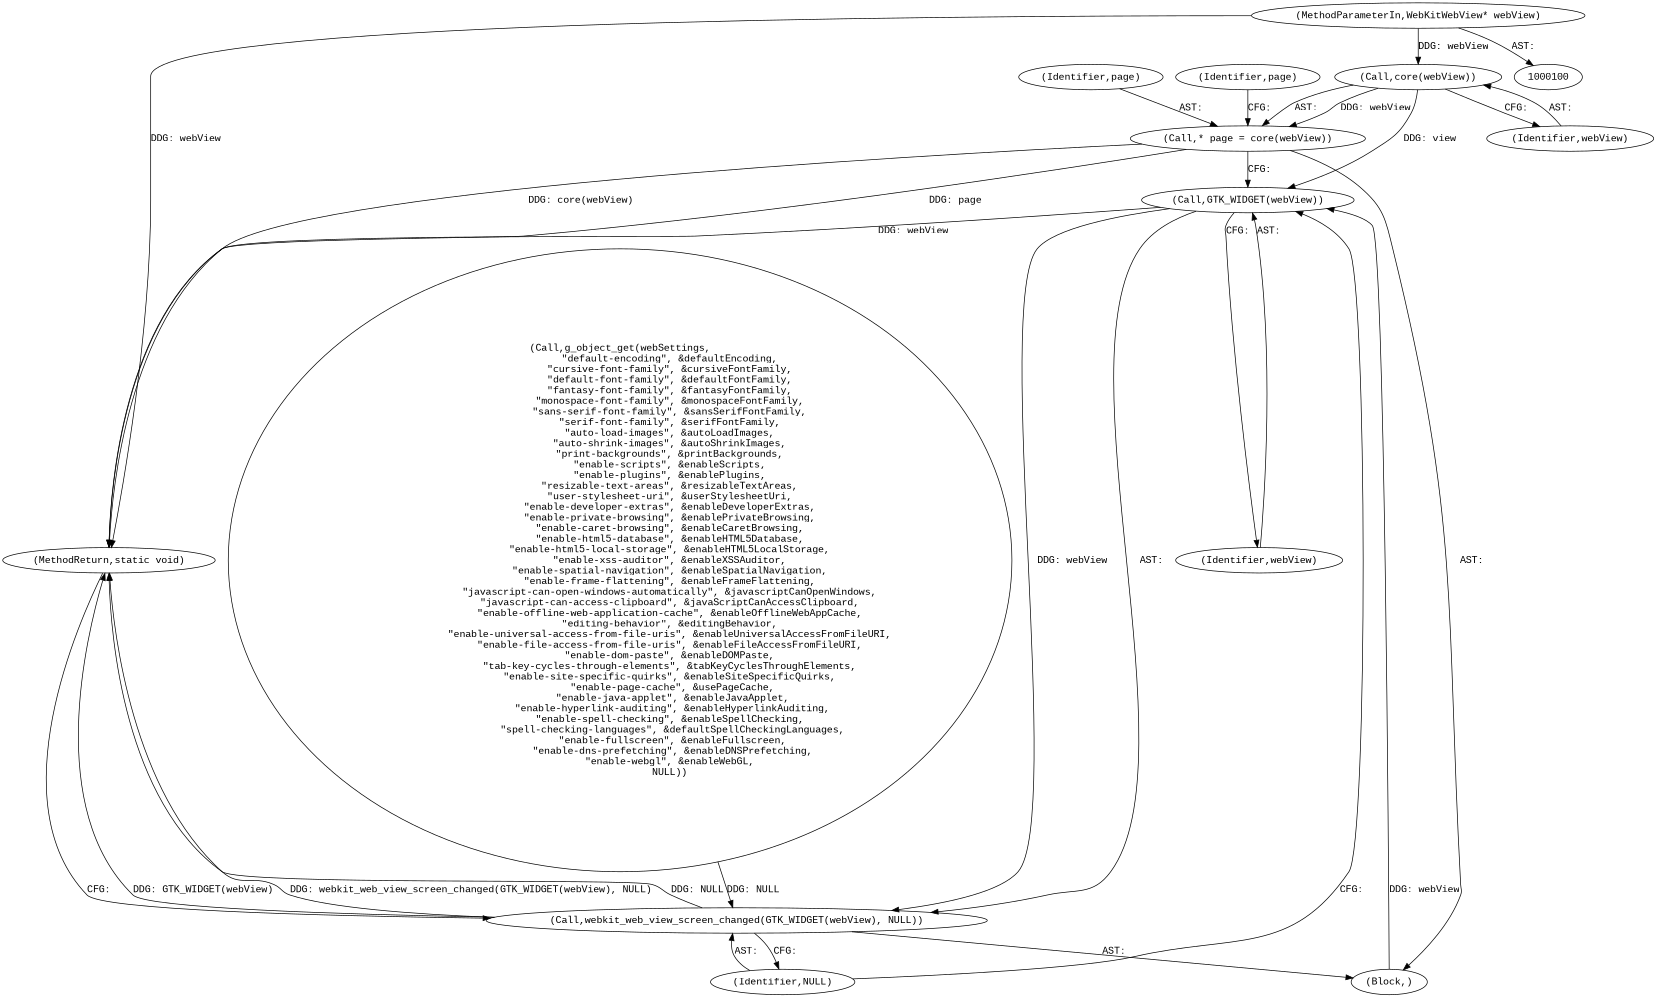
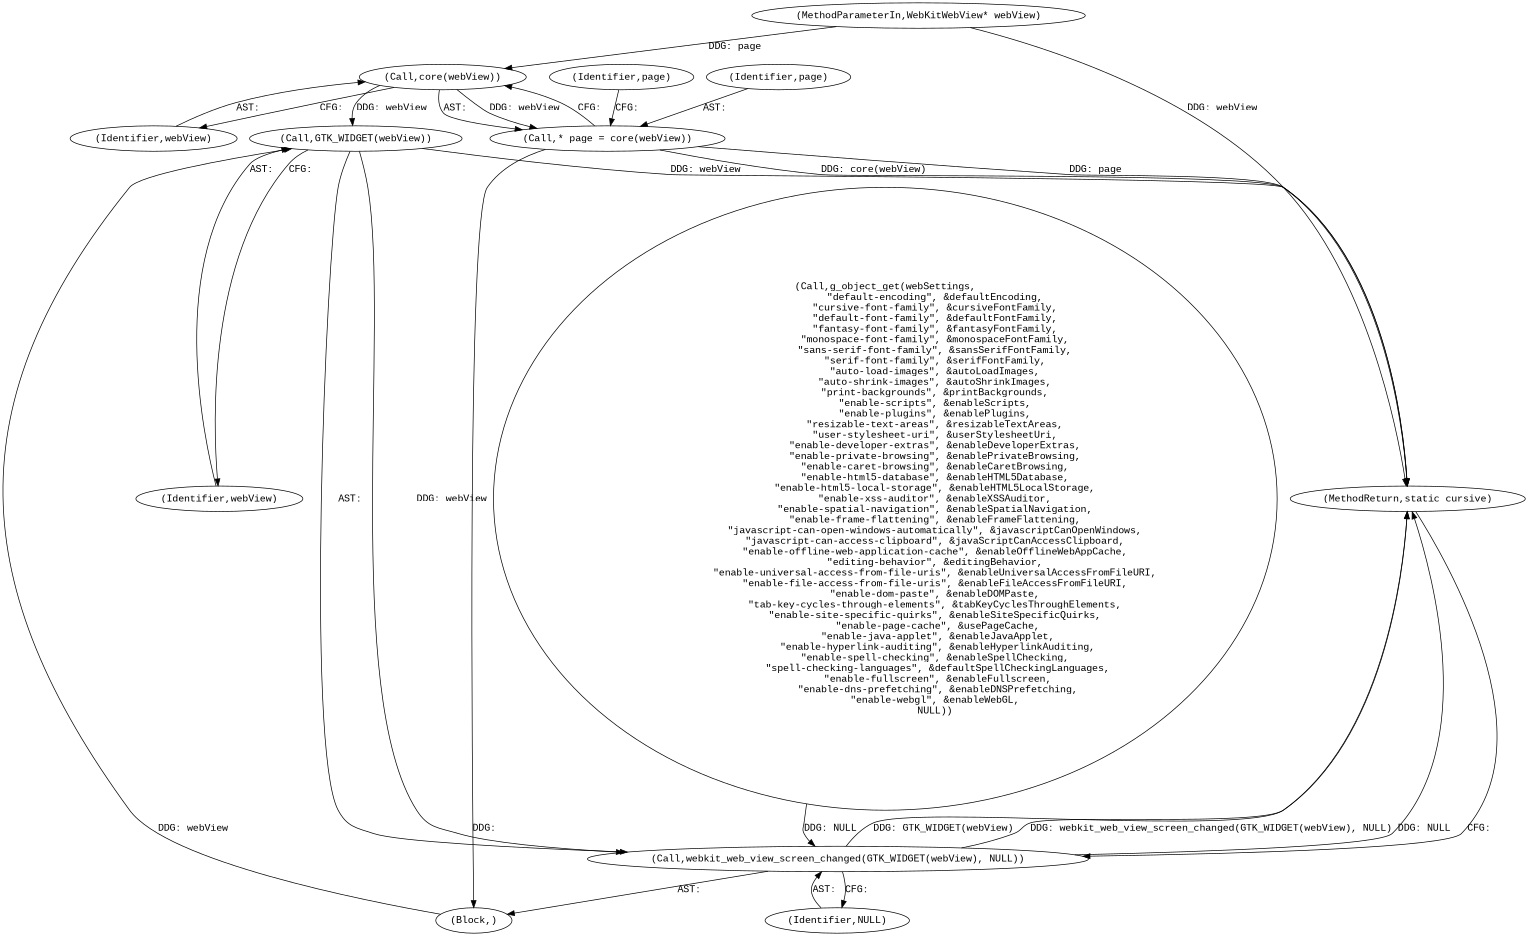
(1454, 46) -> (735, 46)
(1548, 77) -> none
(1430, 139) -> (392, 108)
(1248, 166) -> (556, 101)
(109, 560) -> (1408, 499)
(1475, 560) -> (487, 828)
(1358, 792) -> none
